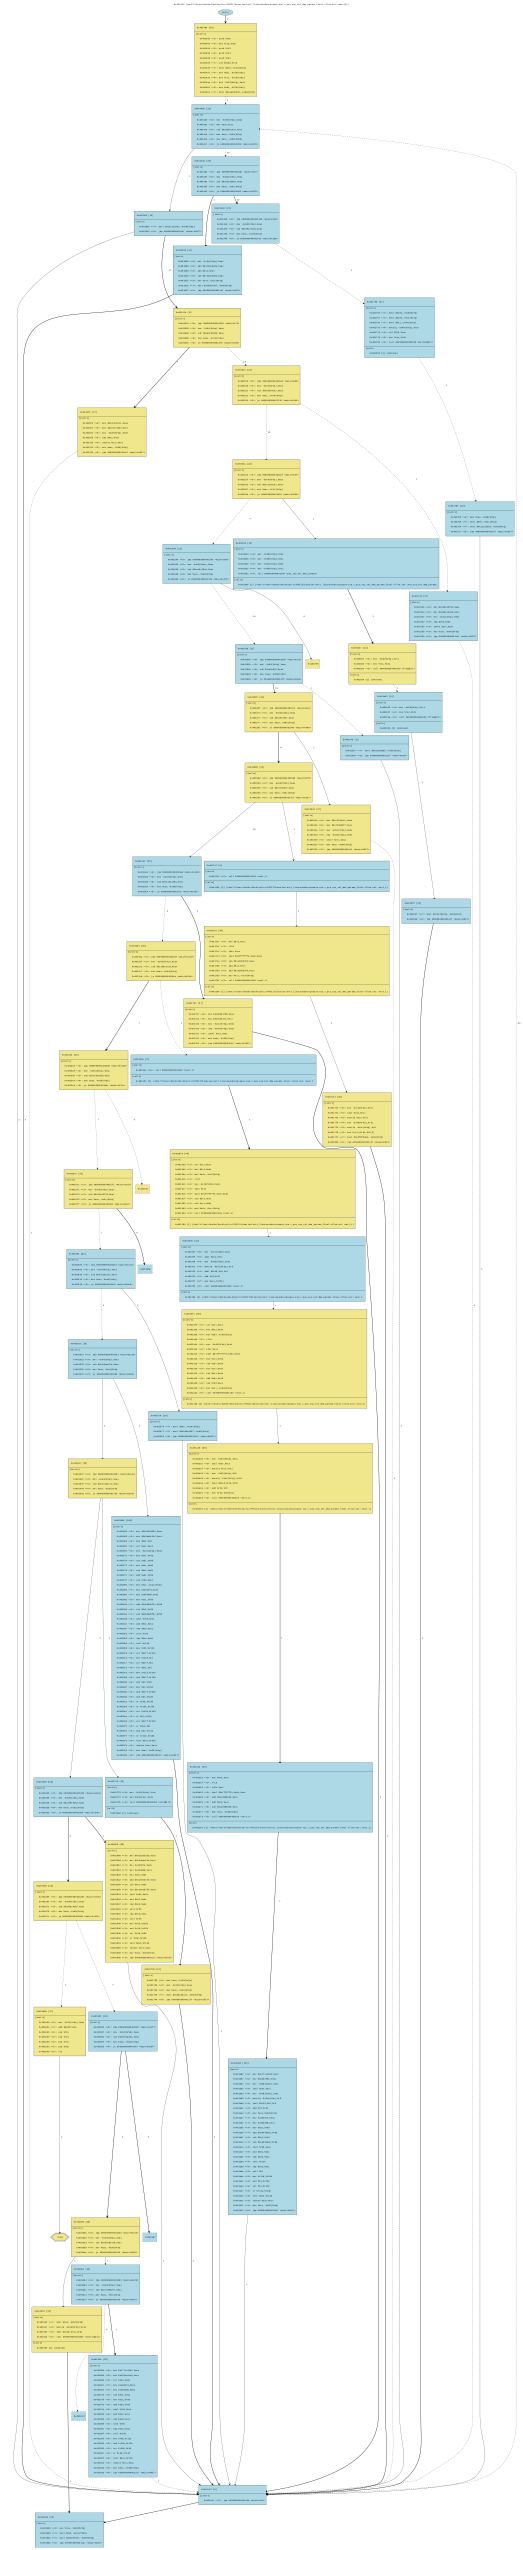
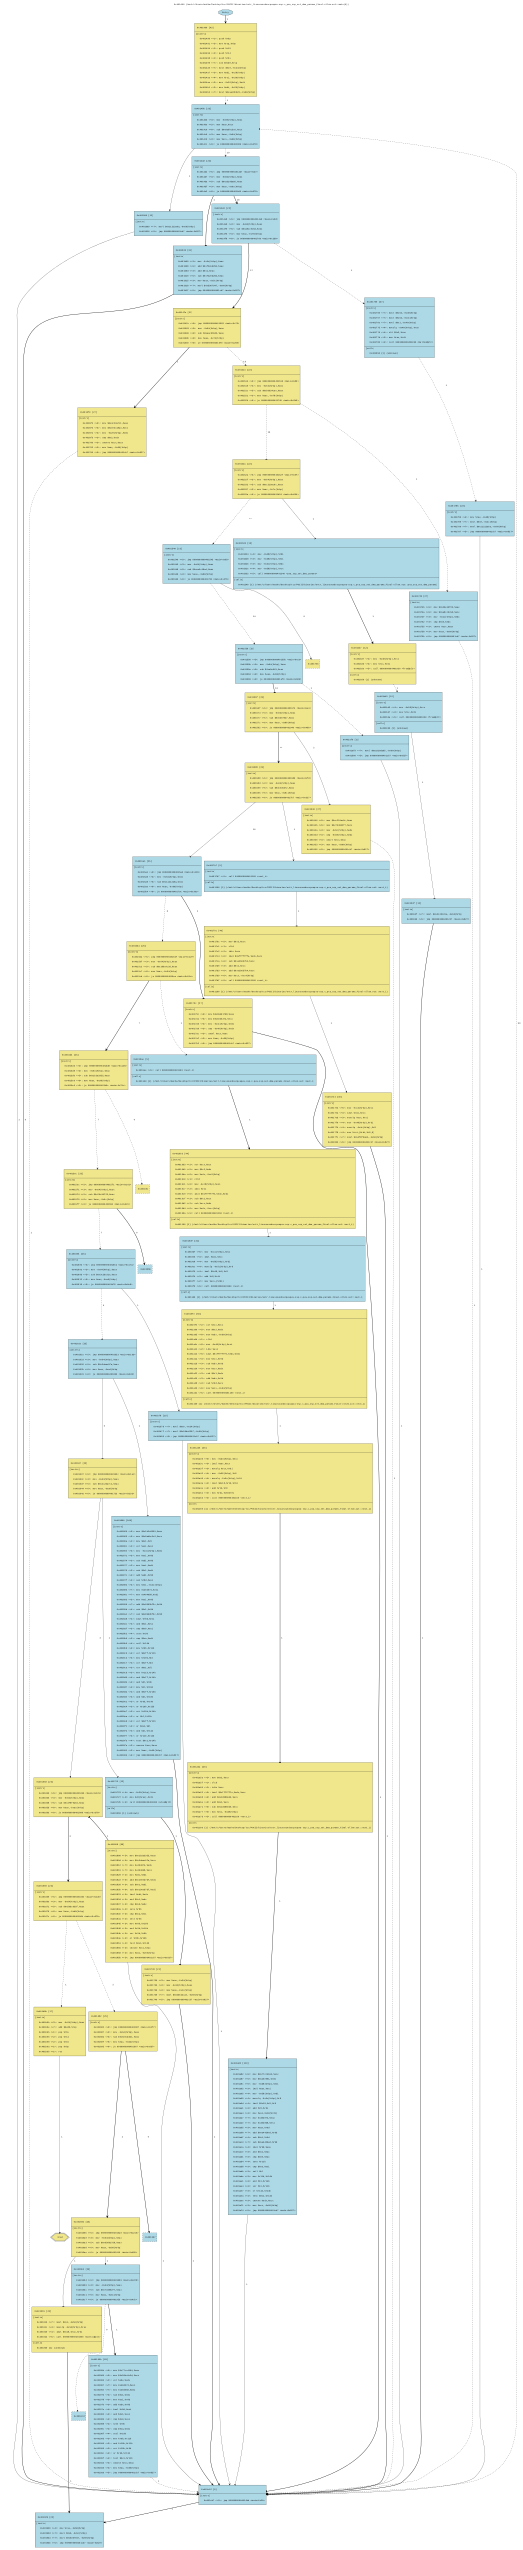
(162, 273) -> (247, 277)
(68, 1797) -> (68, 1797)
(280, 1797) -> (280, 1797)
(95, 1829) -> (99, 1828)
(123, 2031) -> (123, 2031)
